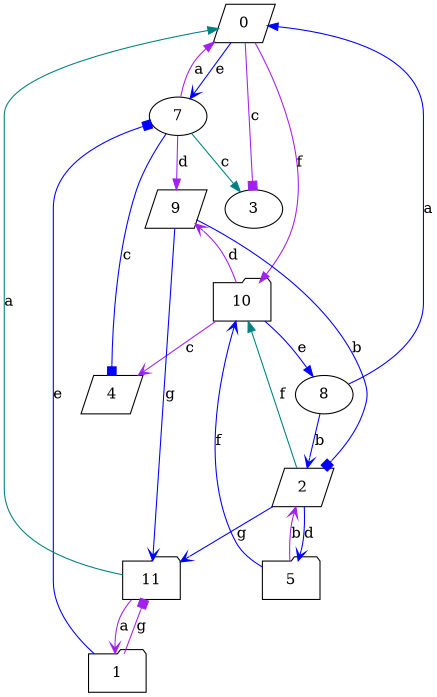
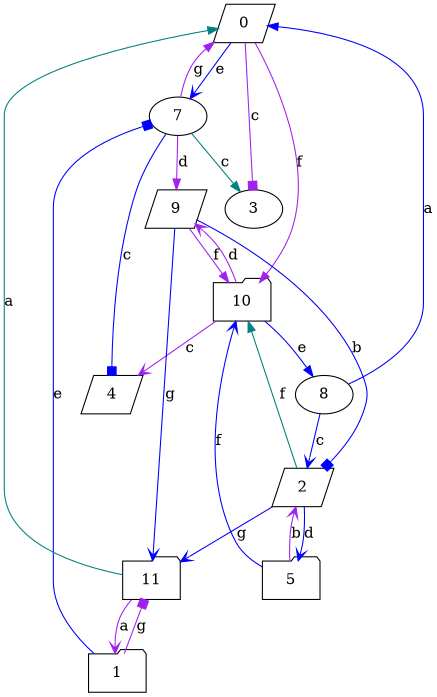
(199, 70) -> (199, 70)
none -> (206, 251)
(320, 441) -> (320, 441)
